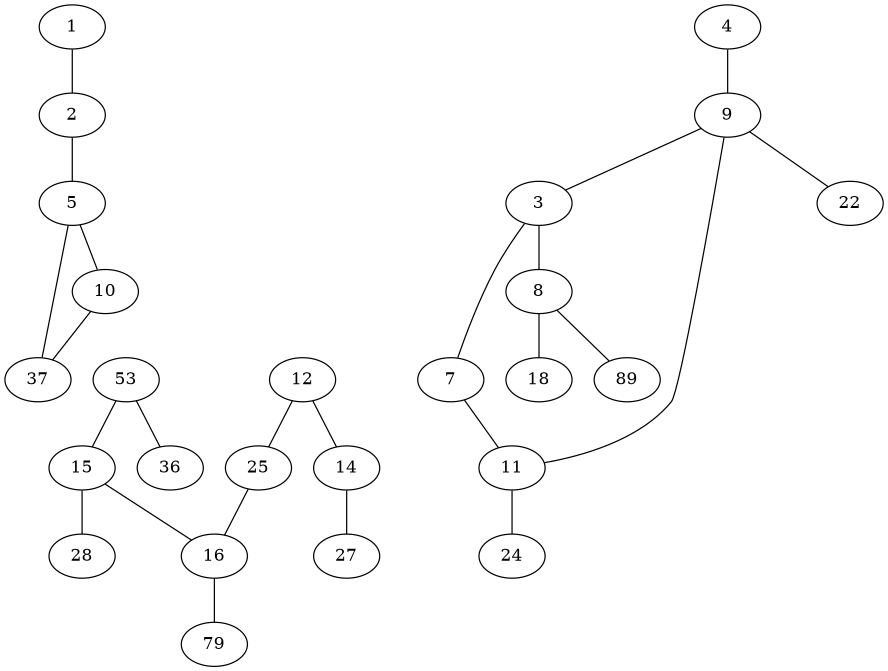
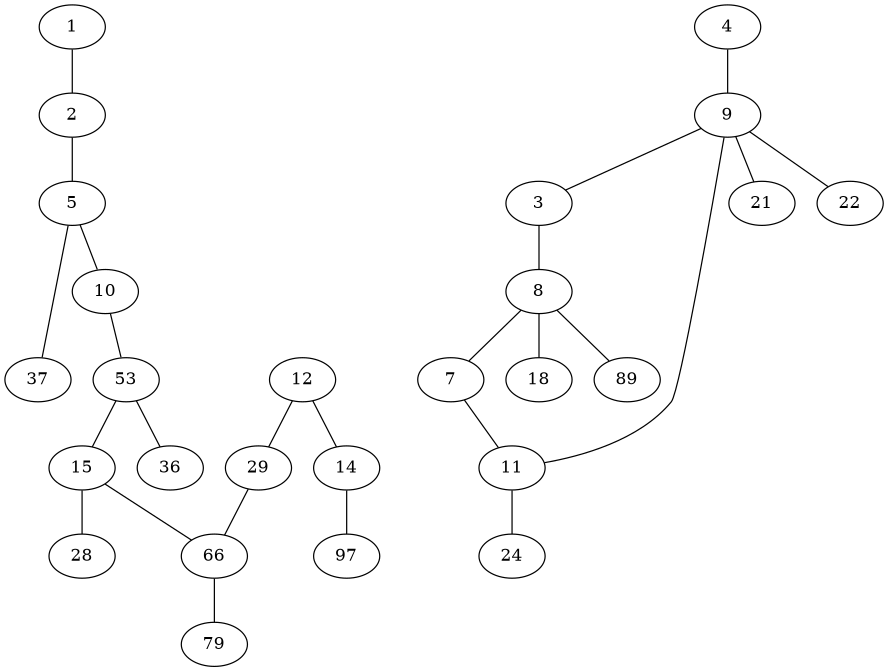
none -> (762, 203)
(486, 288) -> (495, 336)
(72, 336) -> (116, 335)
(258, 468) -> (258, 468)
(214, 556) -> (214, 556)
(347, 556) -> (347, 556)
